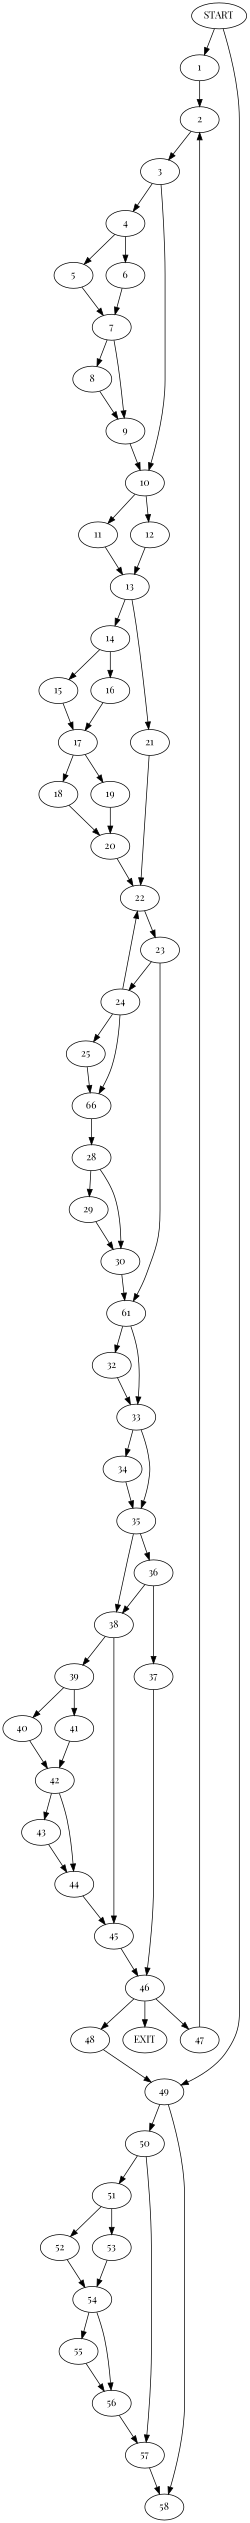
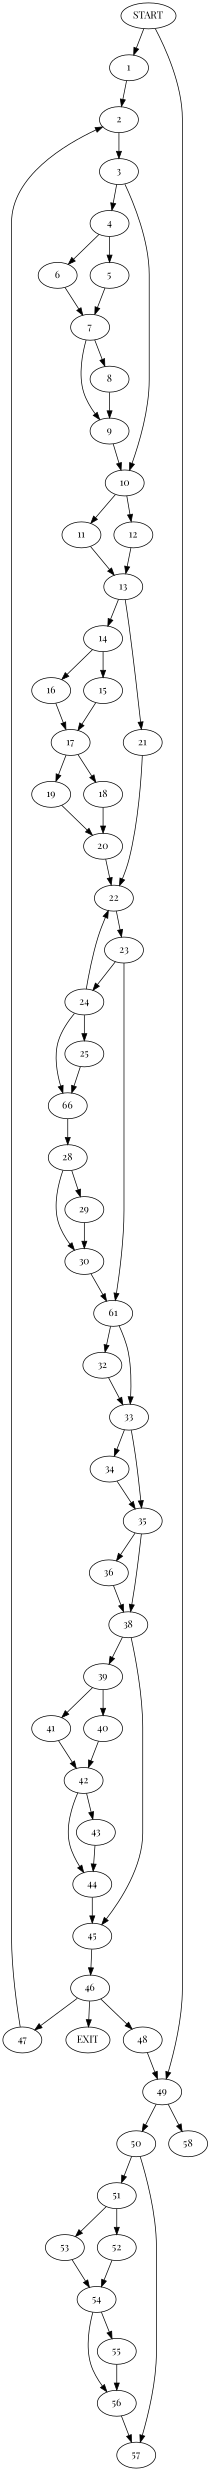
(154, 1677) -> none
(153, 2478) -> none
